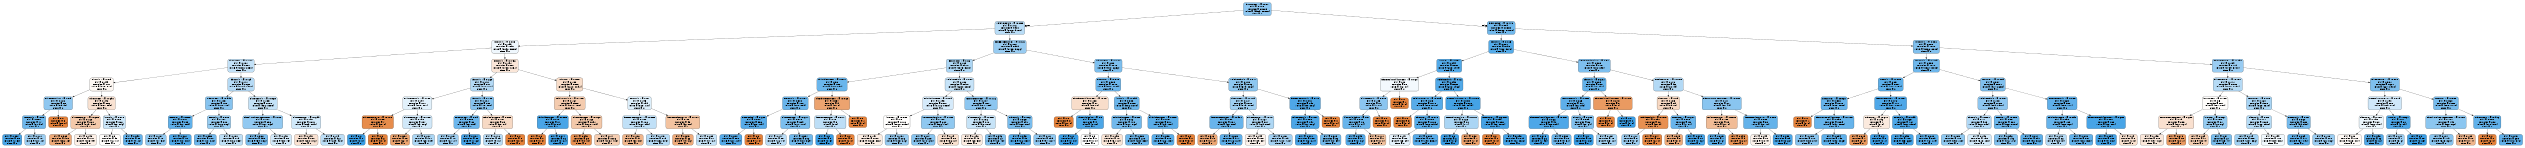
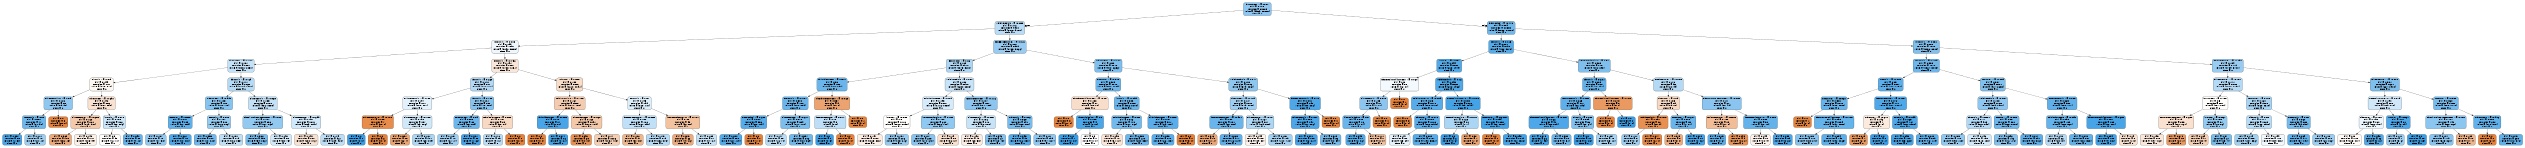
(1425, 140) -> (1425, 140)
